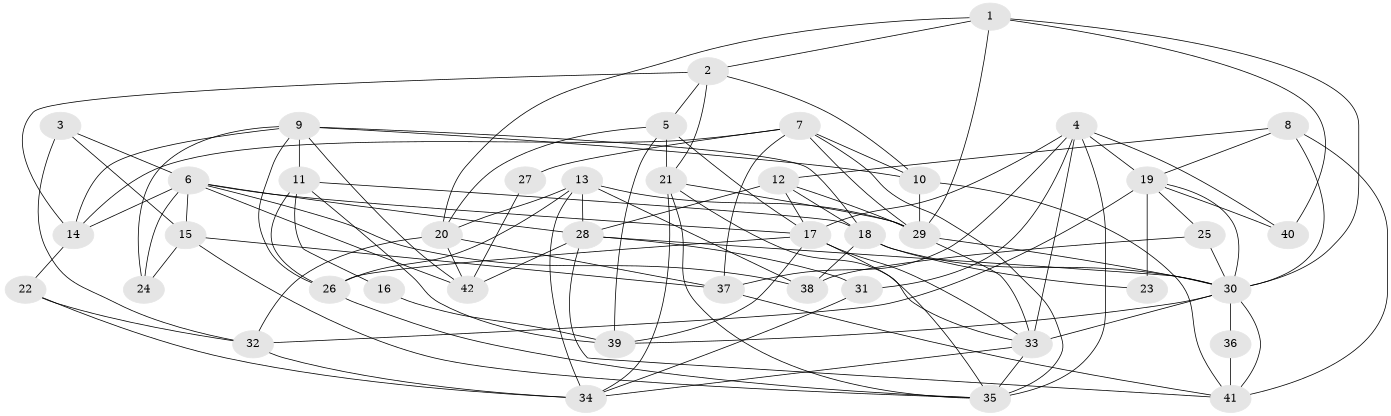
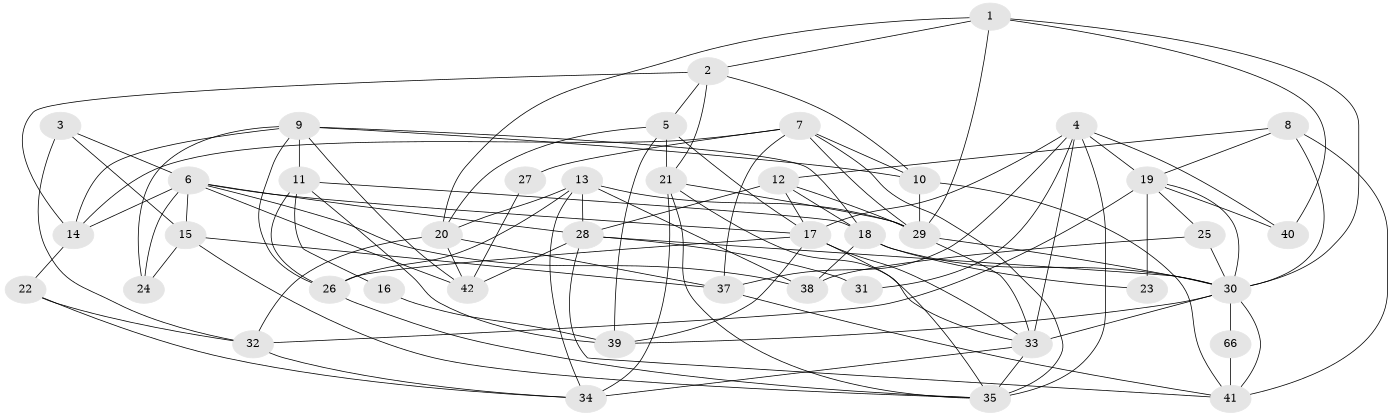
(1231, 344) -> (1231, 344)
(726, 347) -> none
